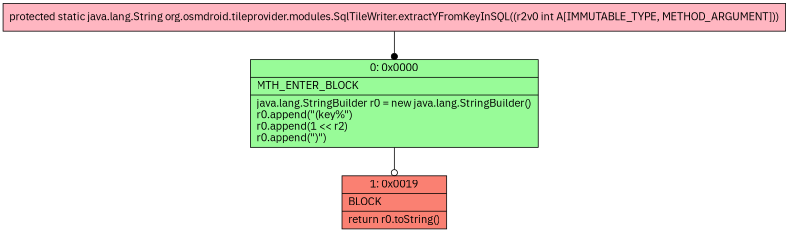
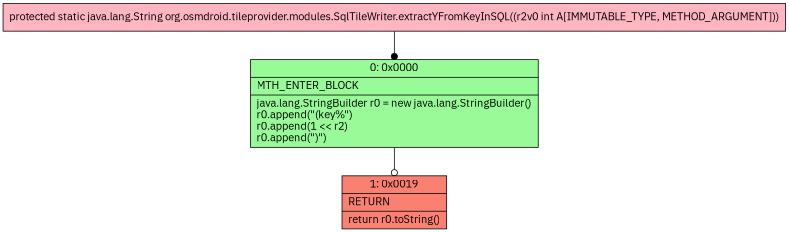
(365, 202) -> (369, 202)
